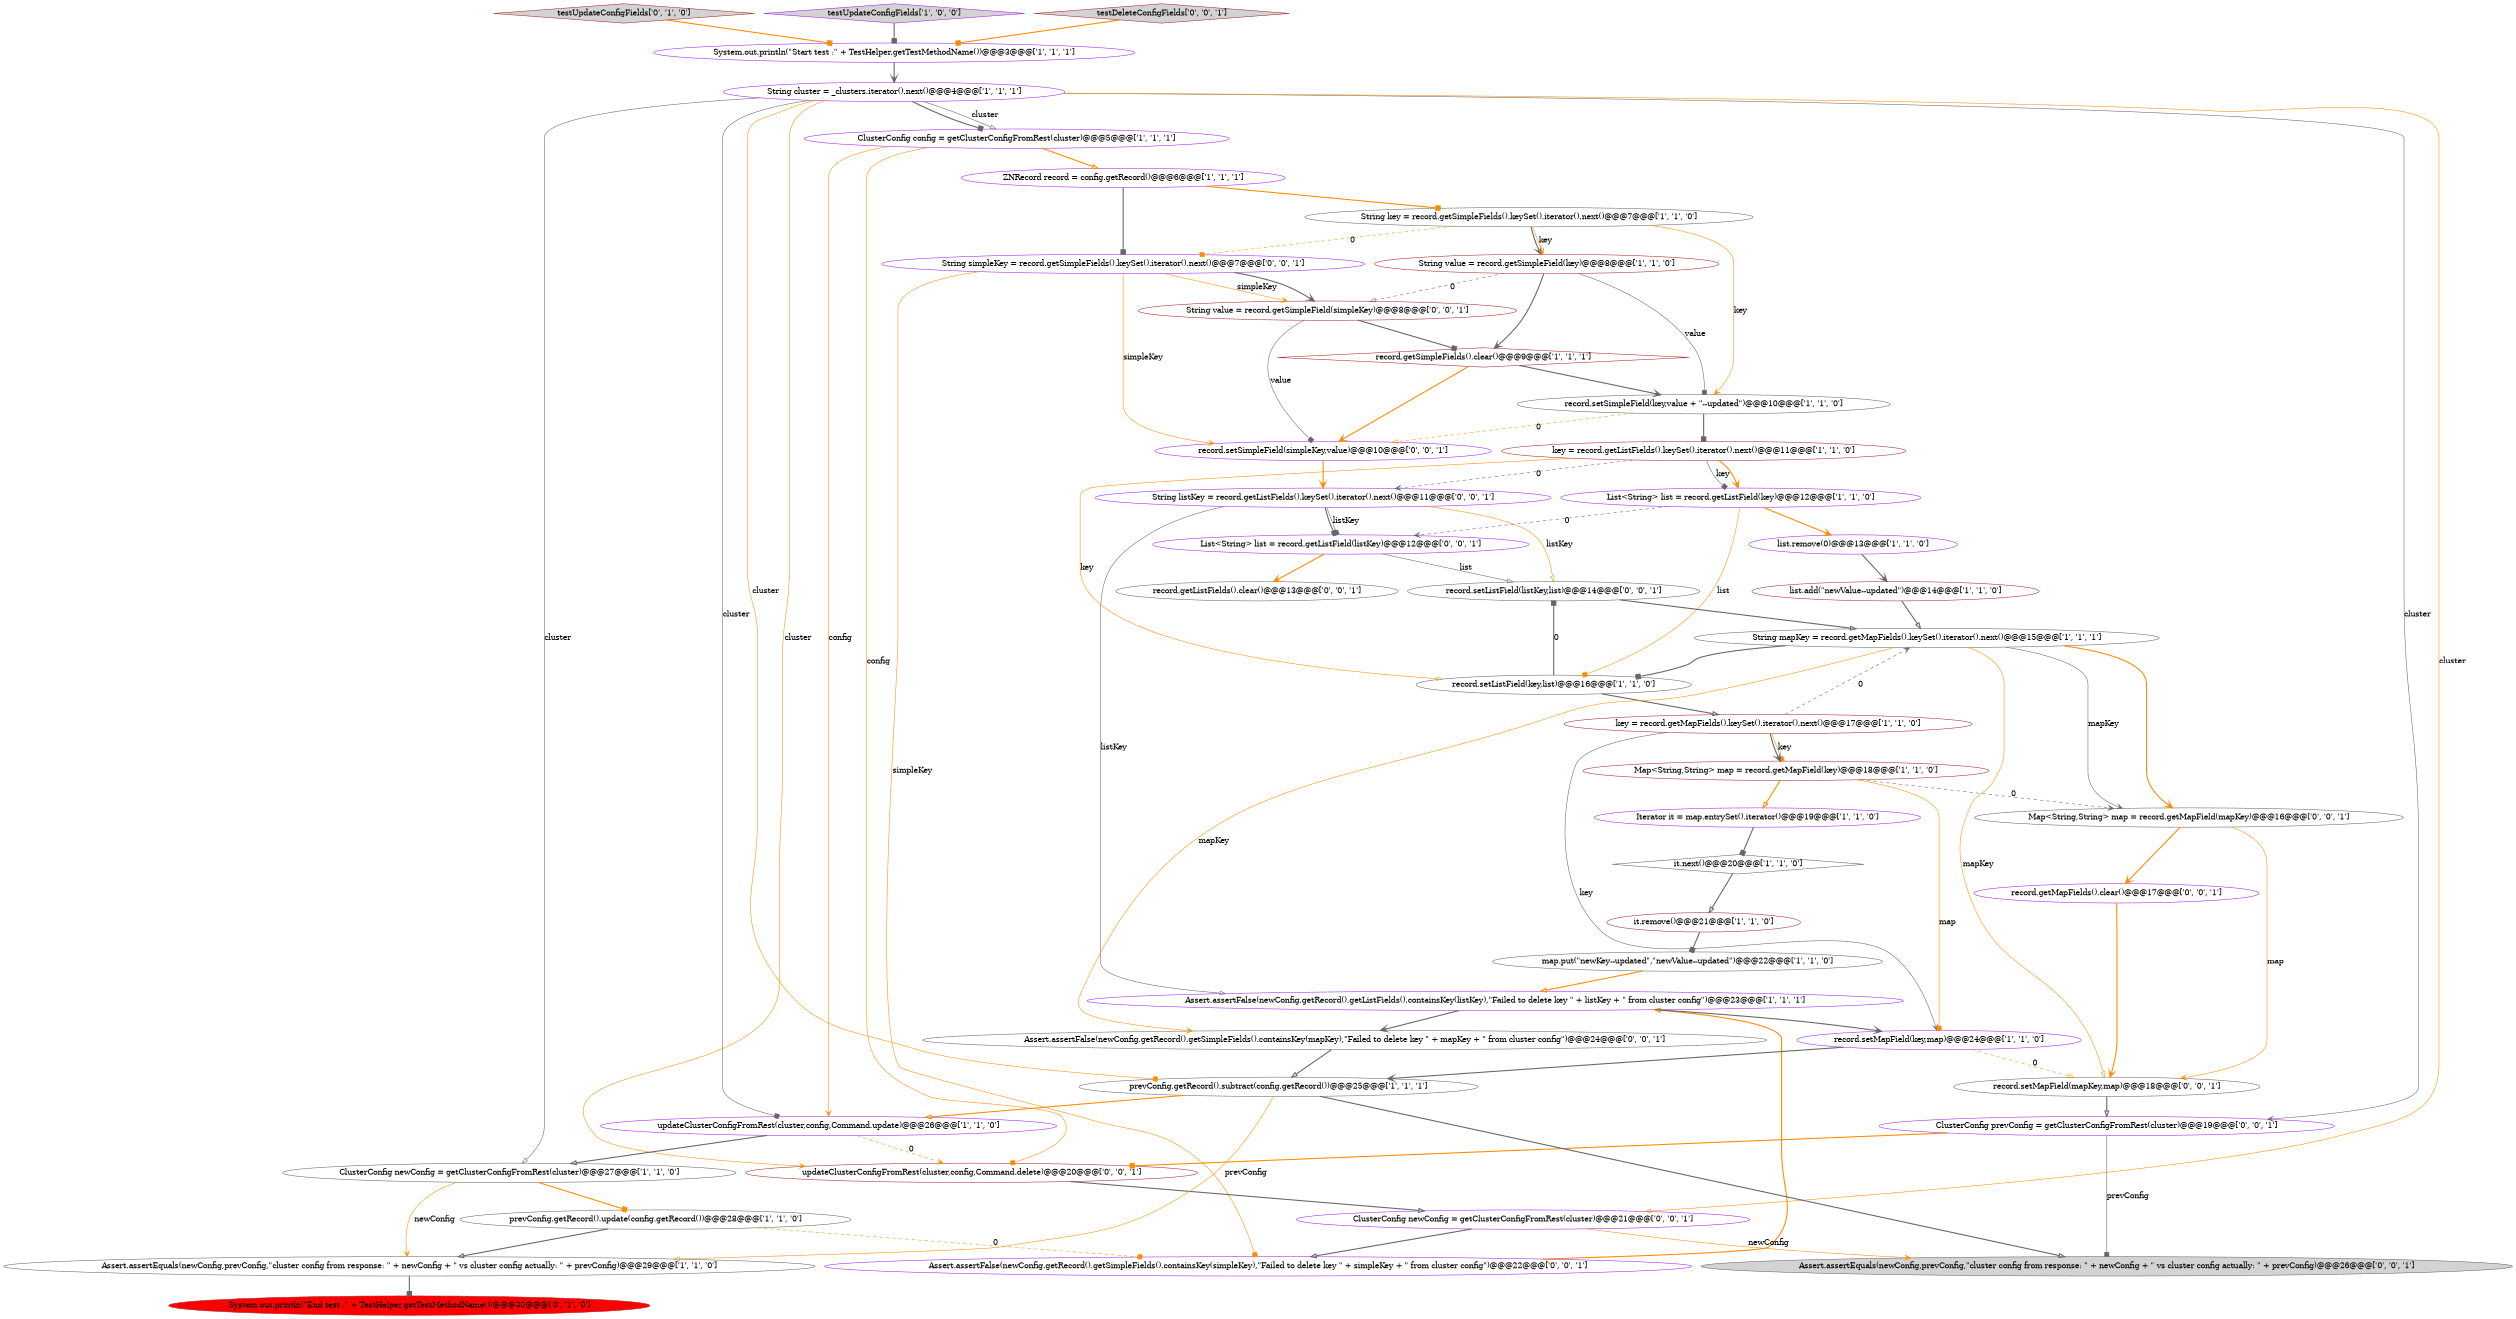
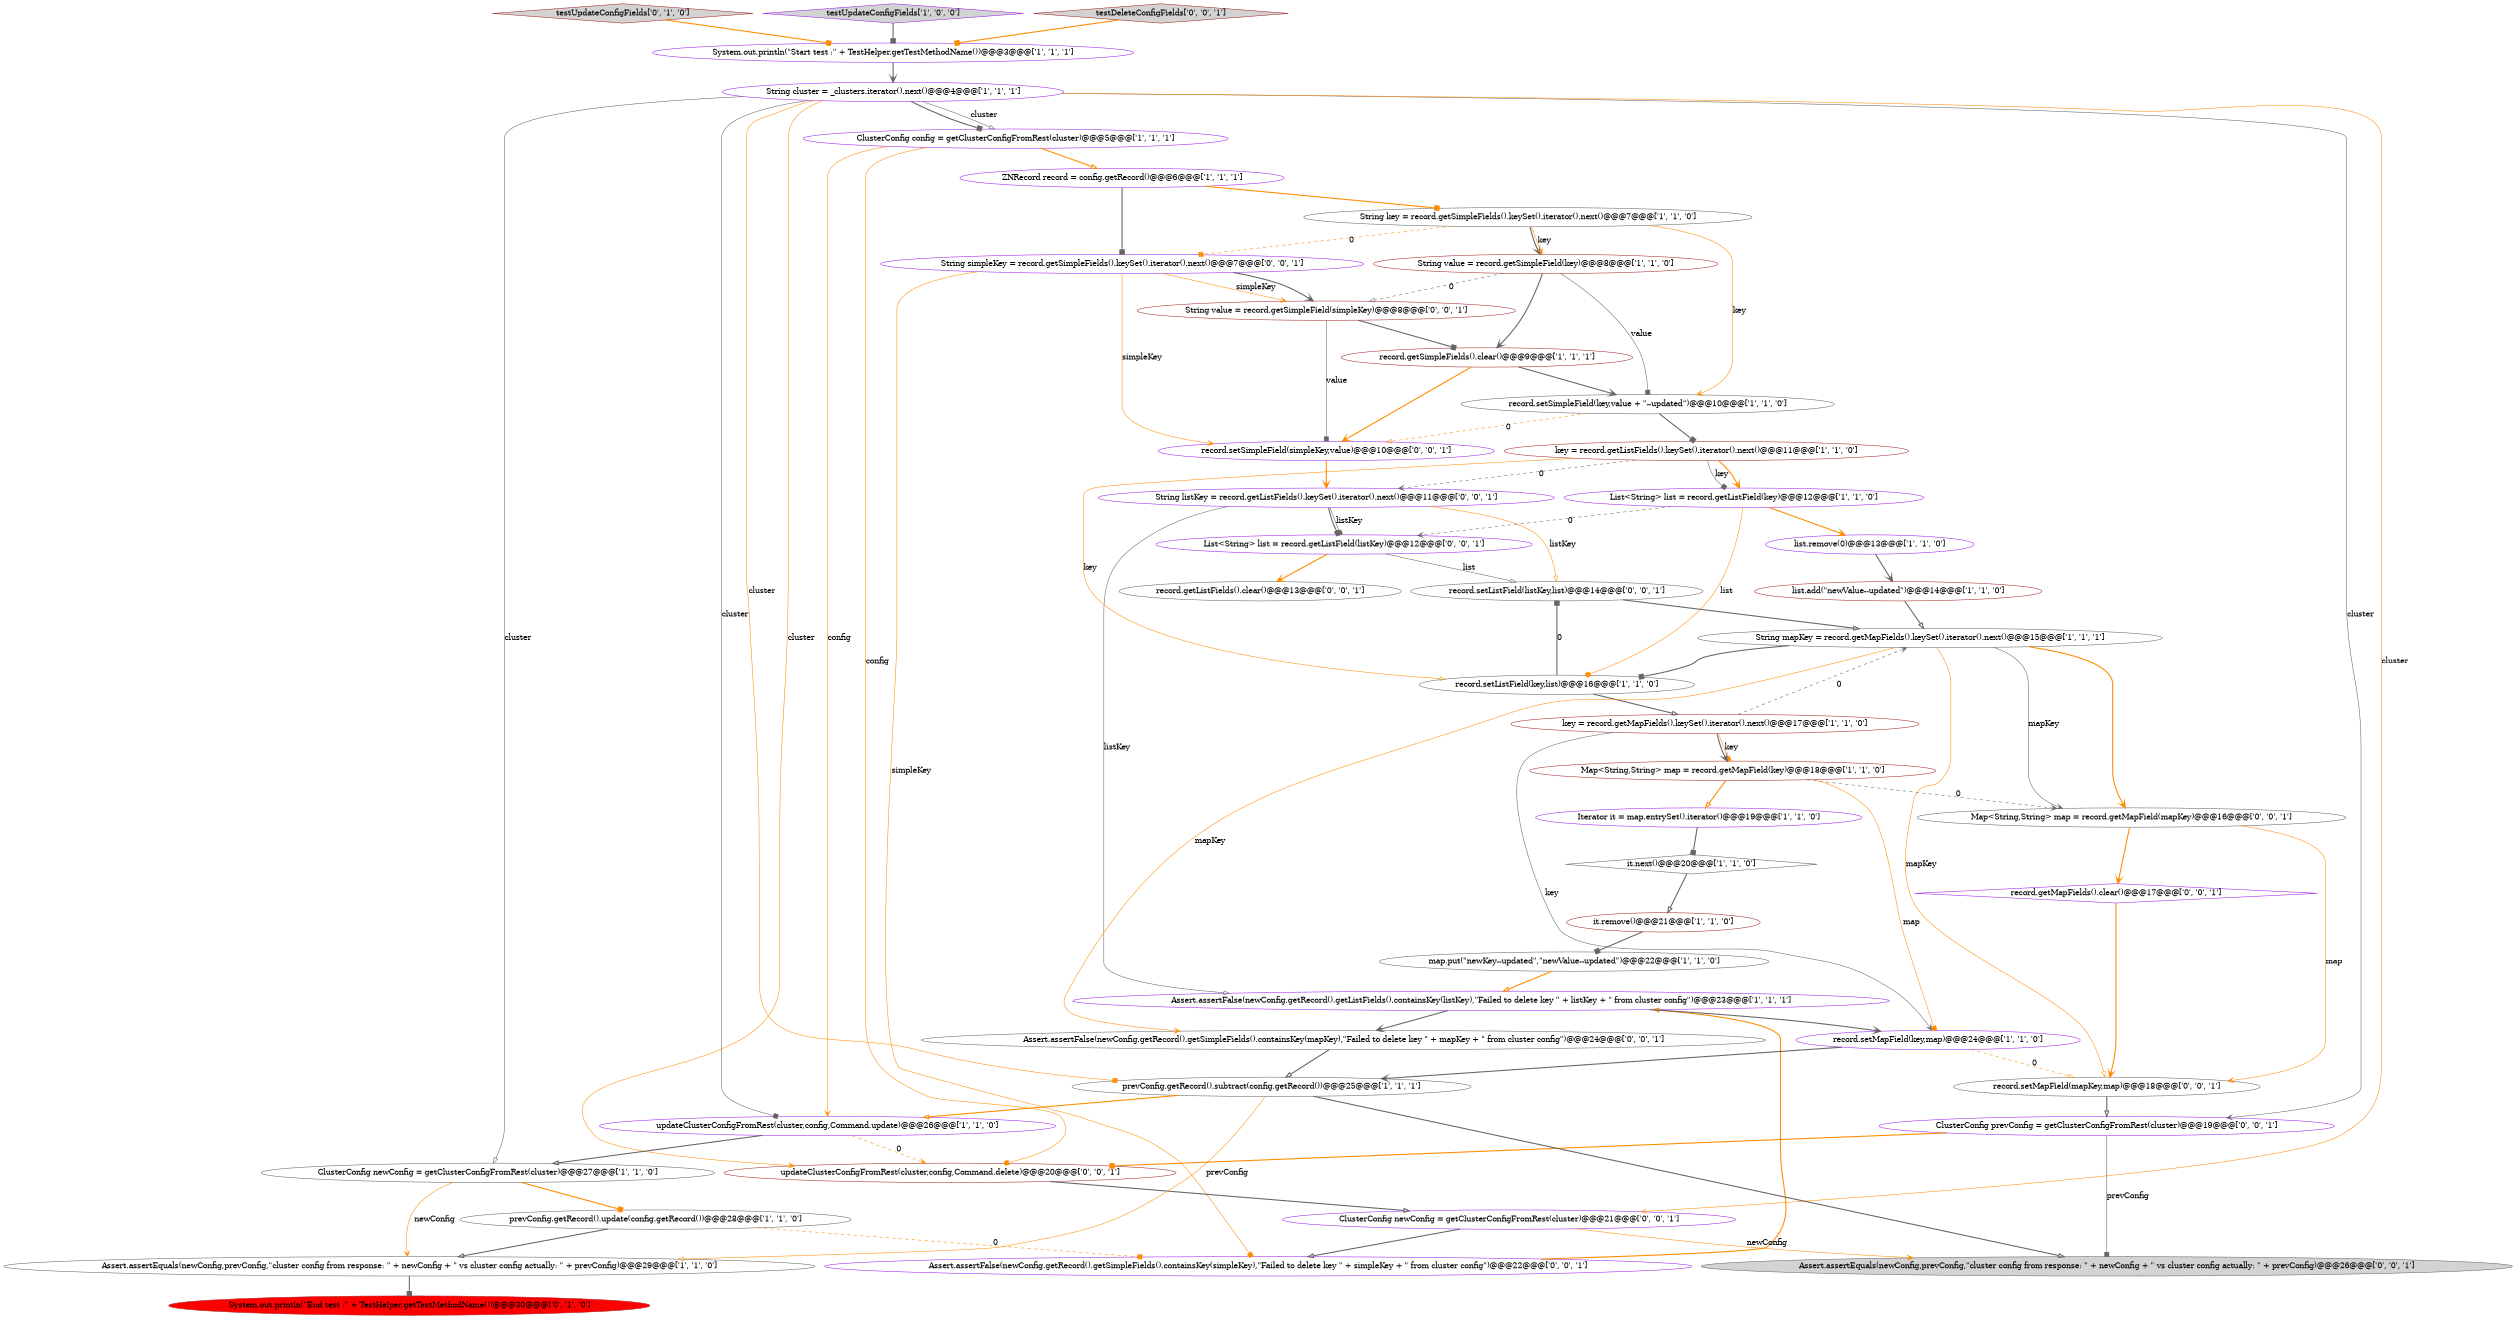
(1483, 357) -> (1487, 357)
(2116, 893) -> (2116, 893)
